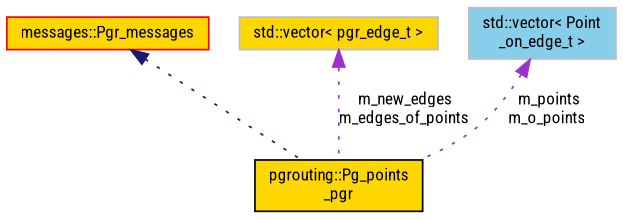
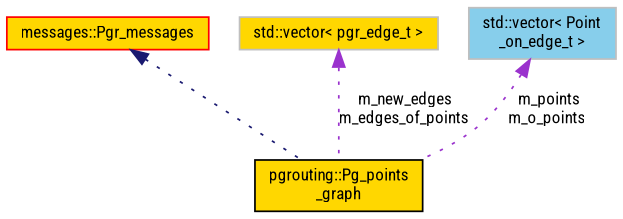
(339, 186) -> (339, 186)
